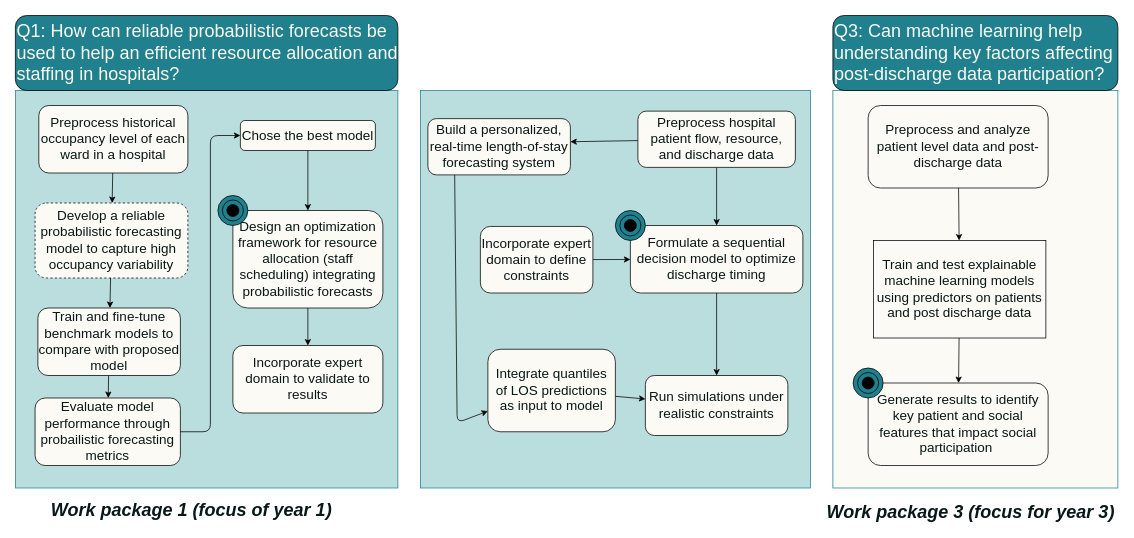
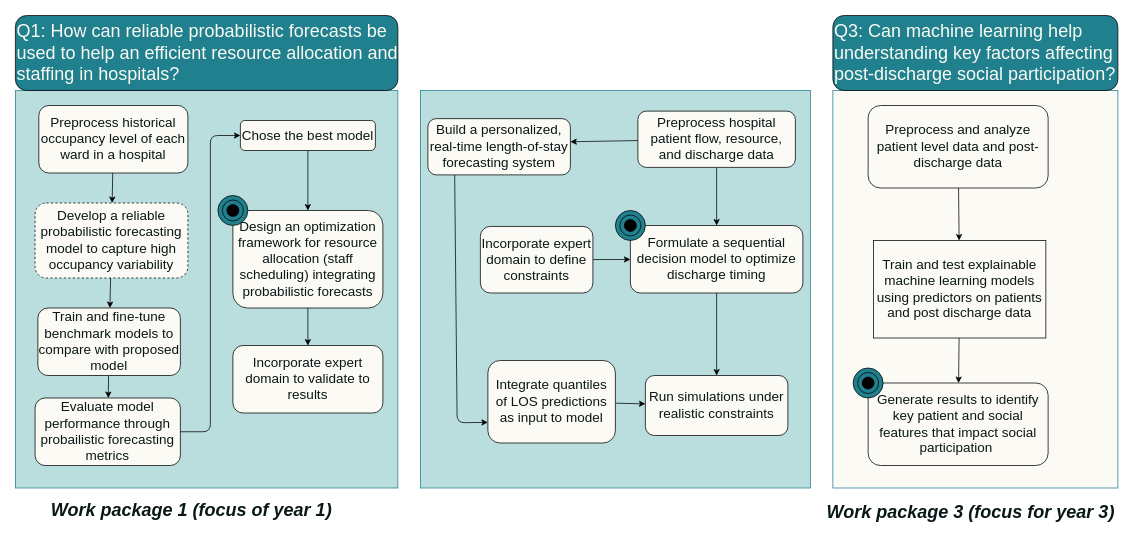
(976, 53) -> (976, 53)
(552, 390) -> (552, 402)
